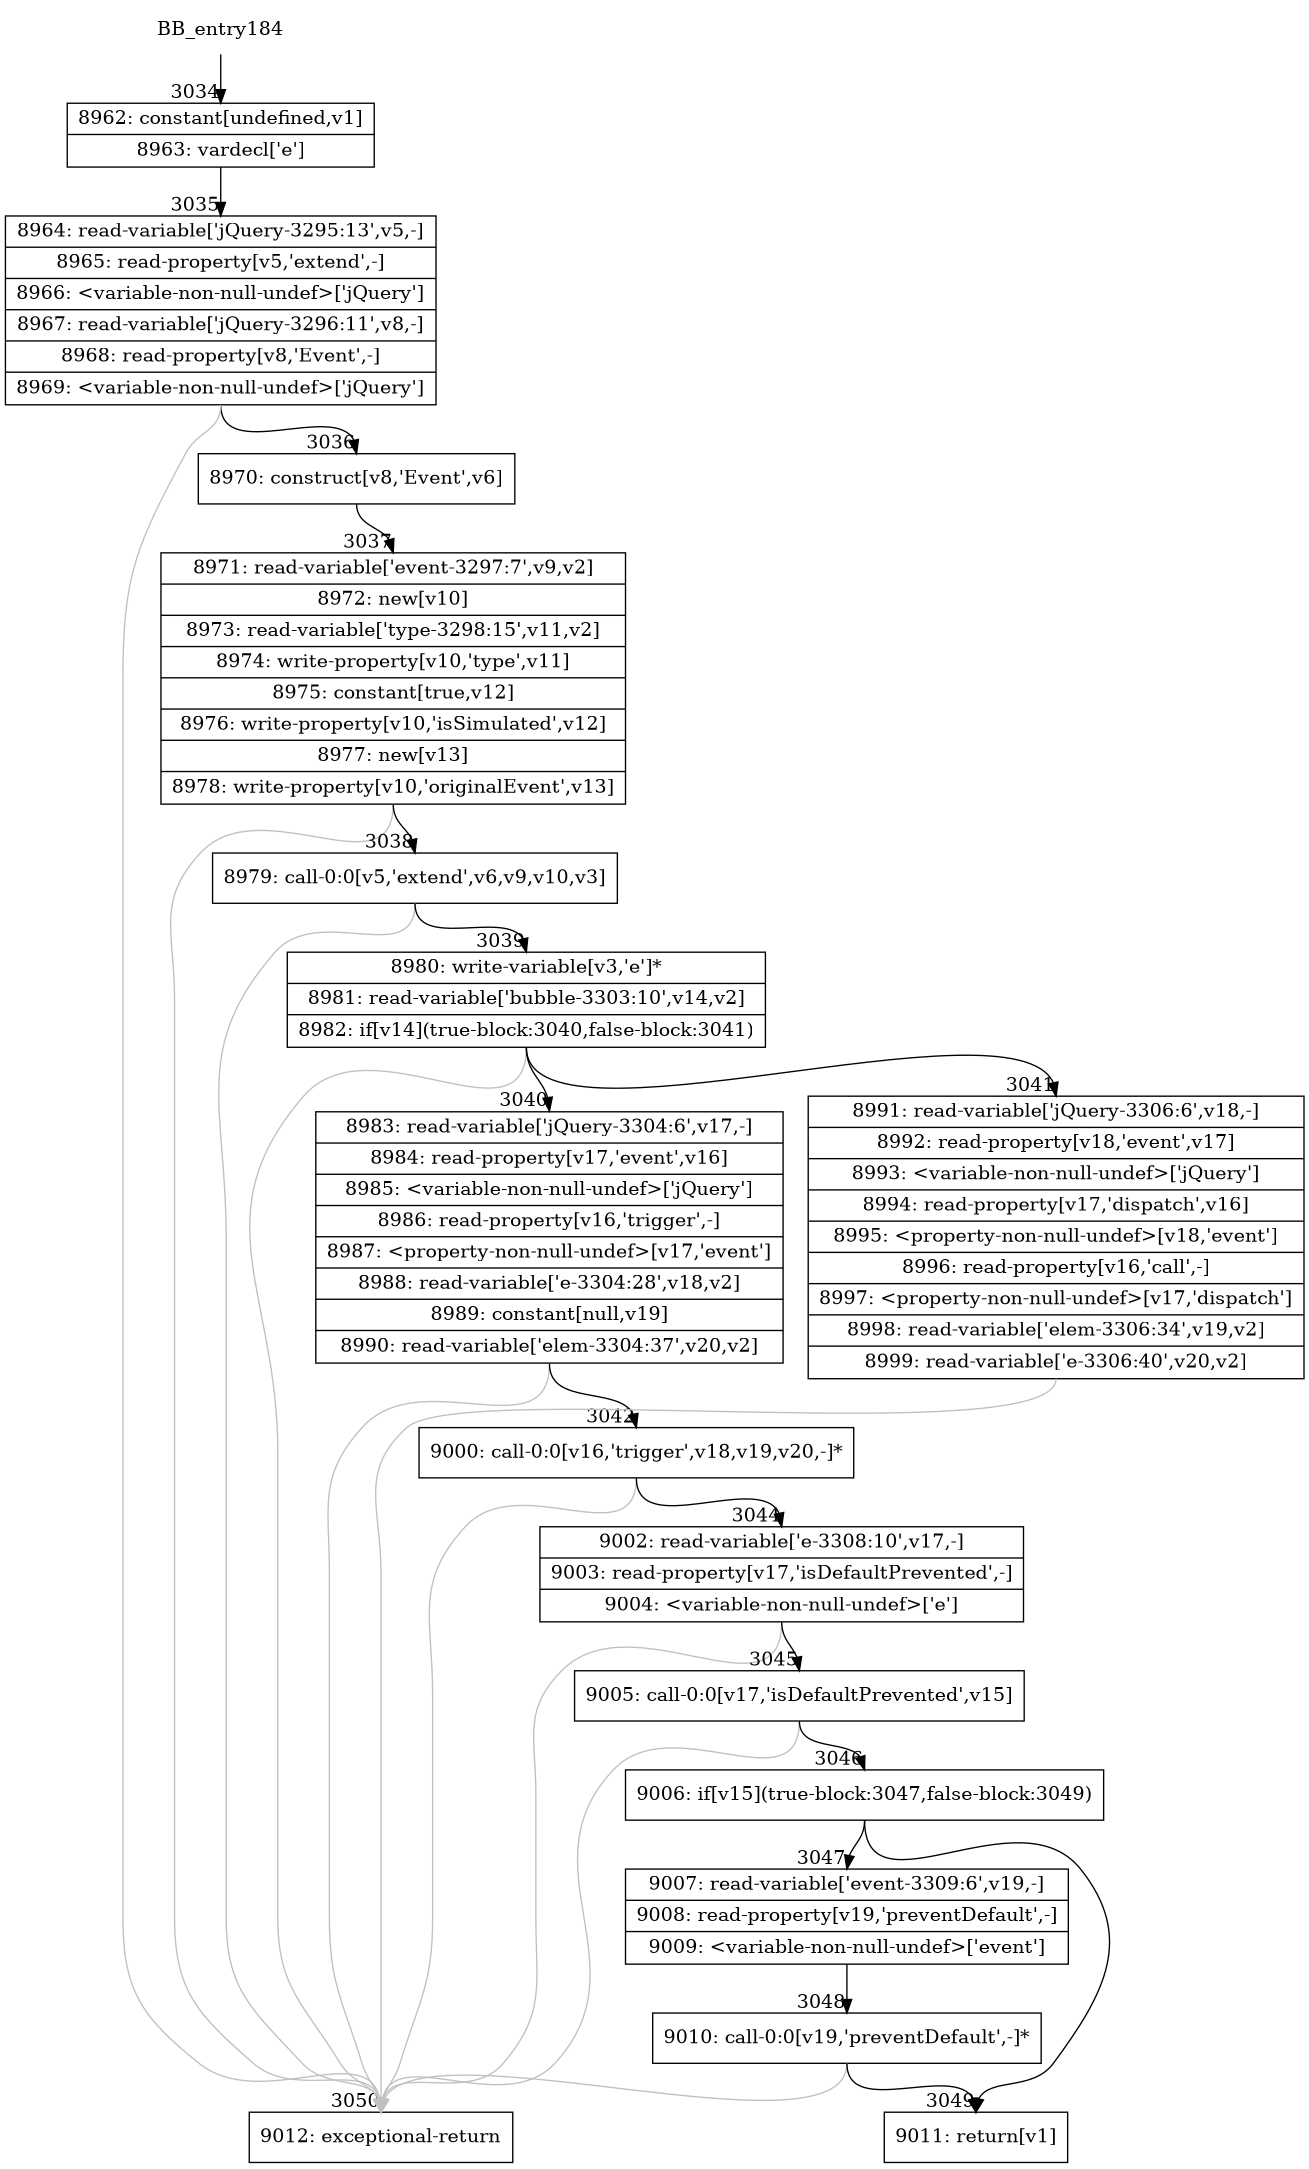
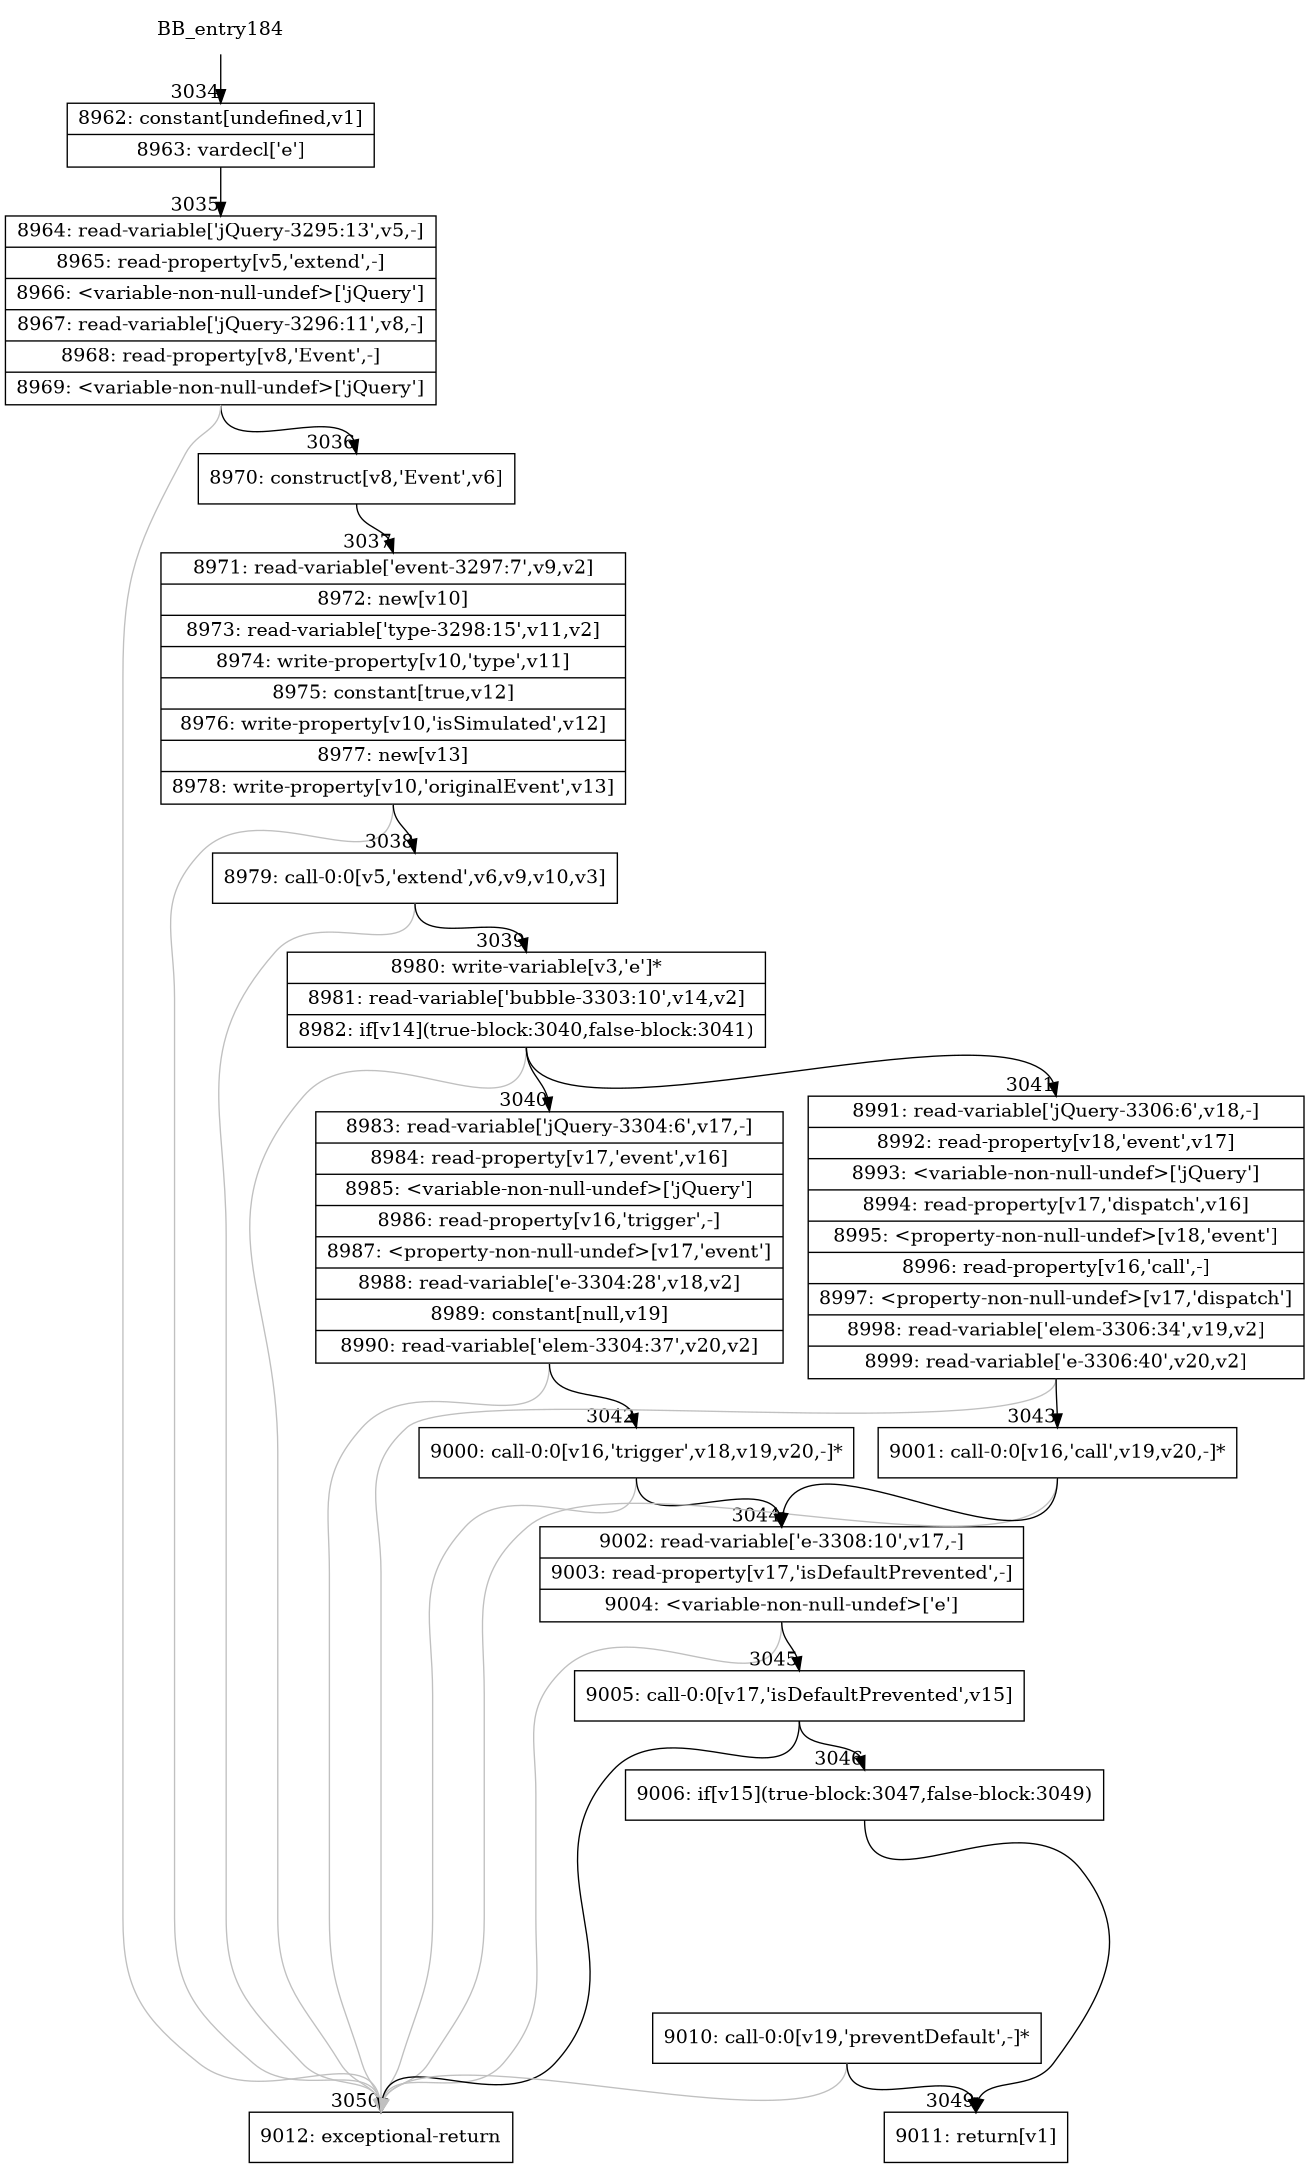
none -> (1057, 1453)
(582, 1903) -> (582, 1903)
(847, 1917) -> none
